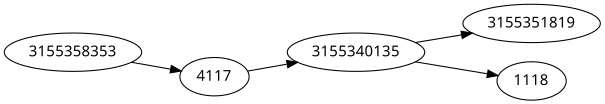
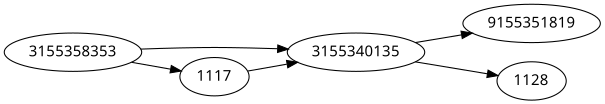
(532, 23) -> (532, 23)
none -> (209, 47)
(214, 77) -> (214, 77)
(532, 81) -> (532, 81)
